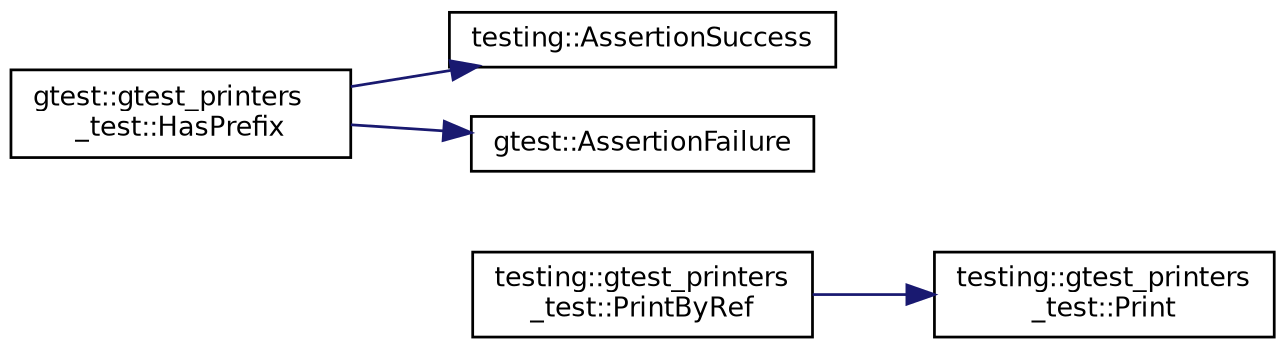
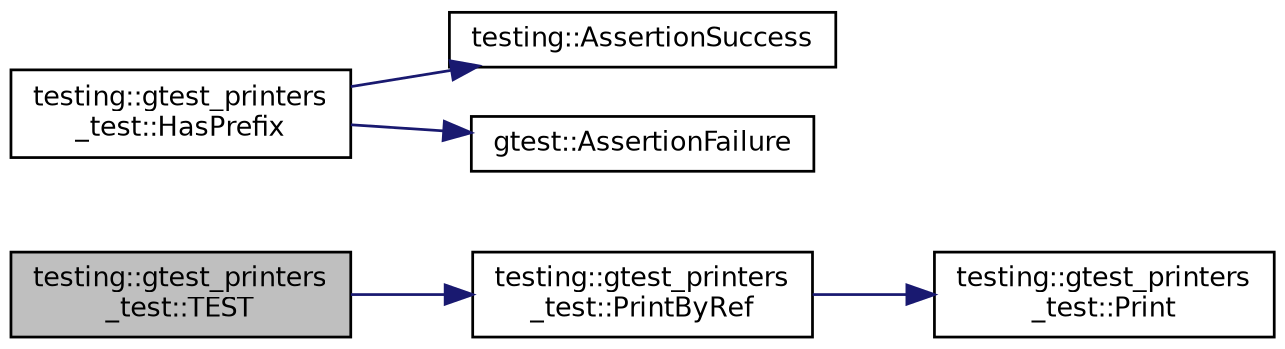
(181, 114) -> (181, 114)
none -> (181, 295)
